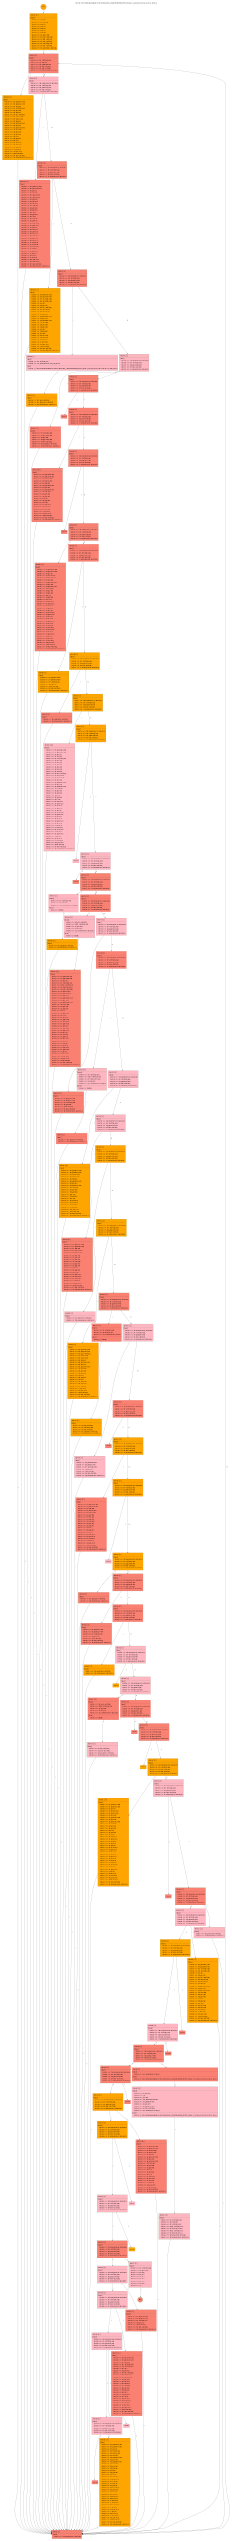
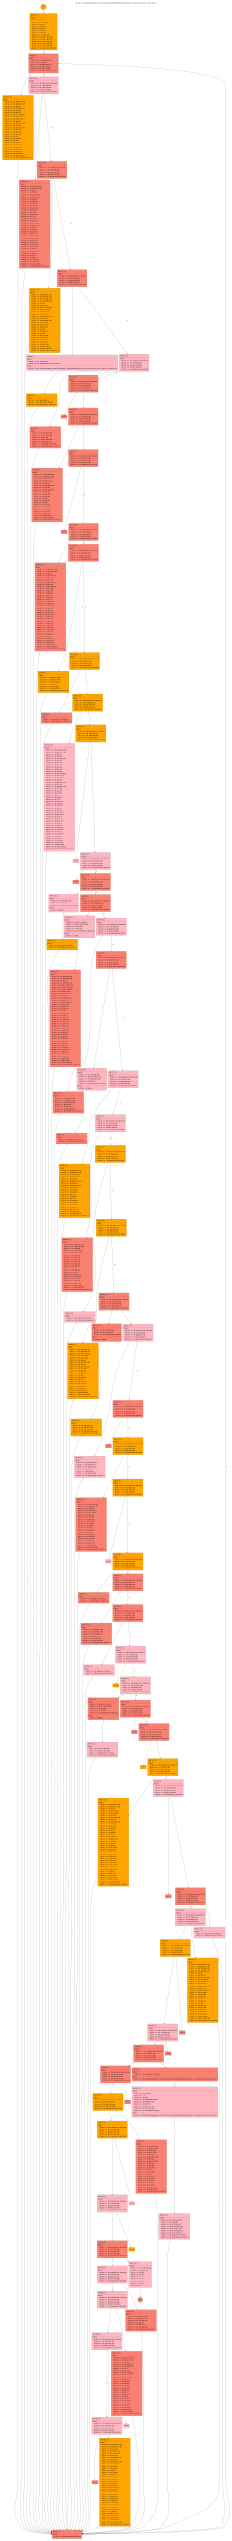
(99, 1670) -> (99, 1670)
